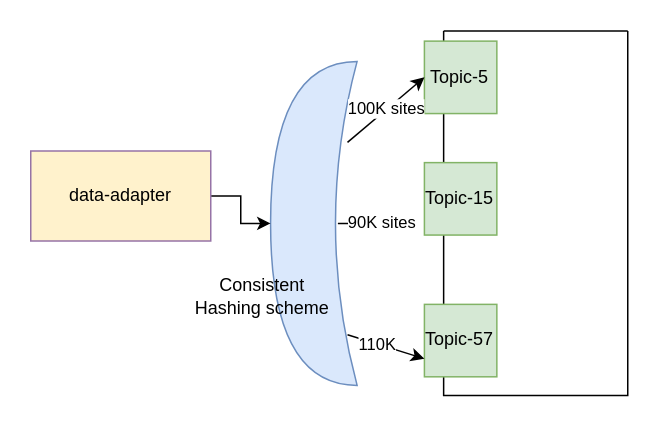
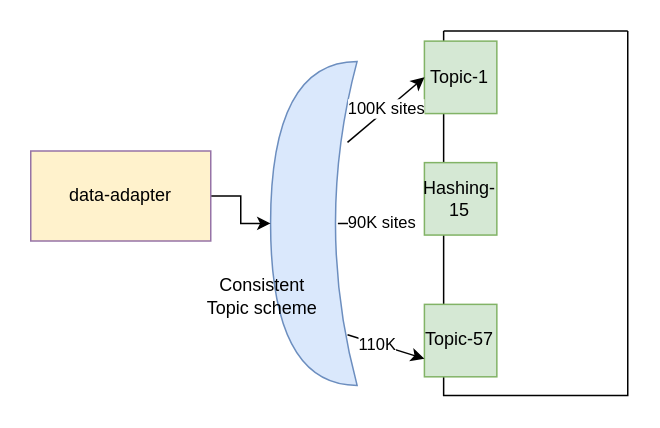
(460, 77) -> (460, 77)
(460, 199) -> (460, 199)
(263, 296) -> (263, 296)
